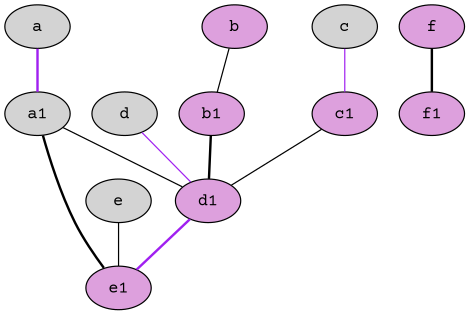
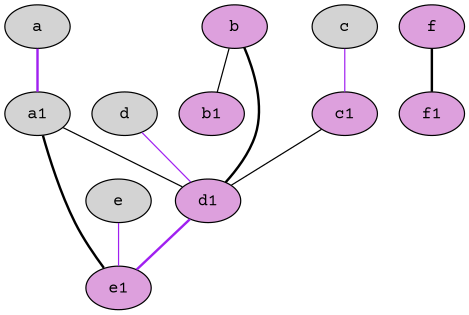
(210, 157) -> (258, 119)
(119, 244) -> (119, 244)
